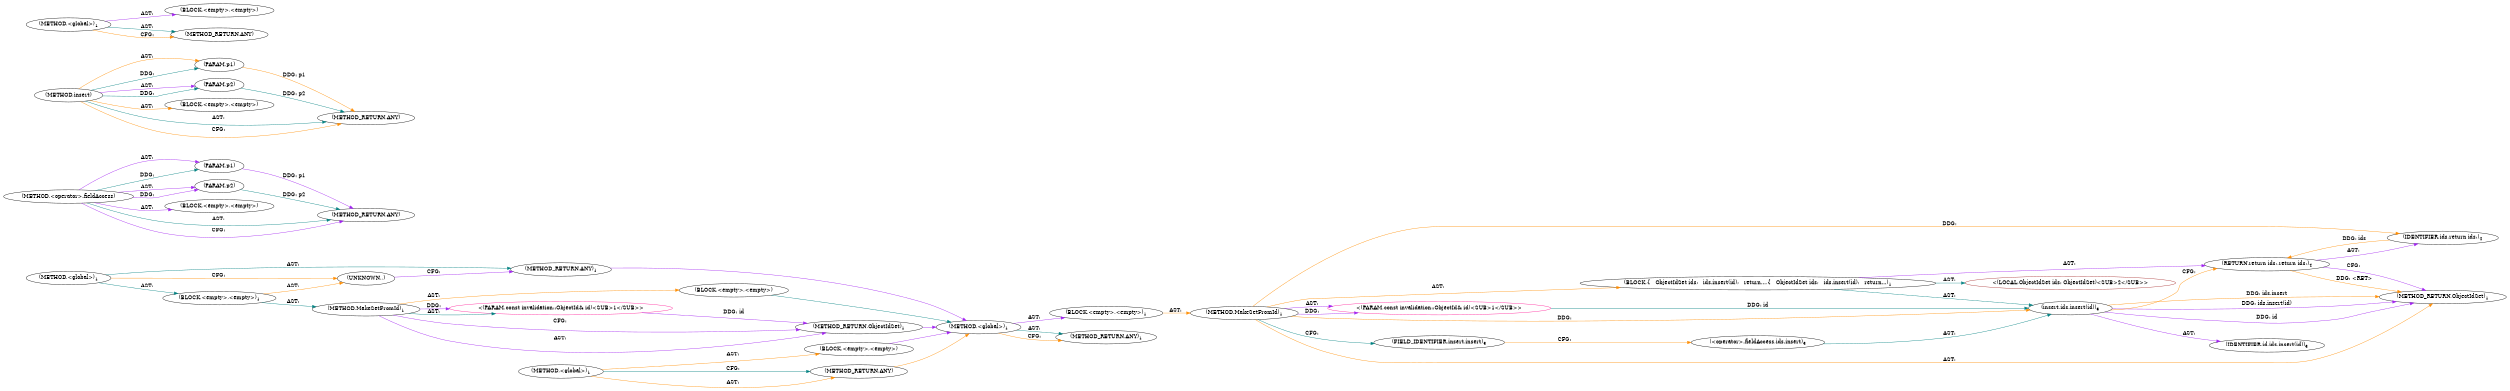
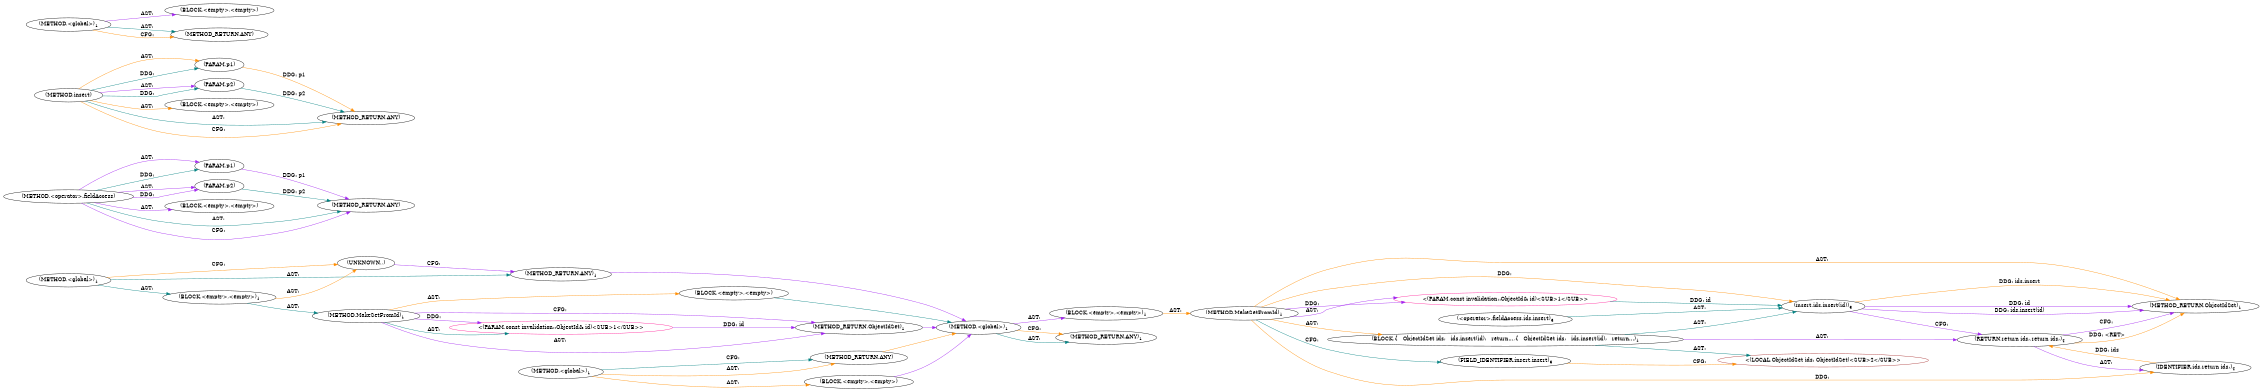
(2166, 298) -> (1914, 323)
(1596, 342) -> (1650, 365)
(2267, 345) -> none
